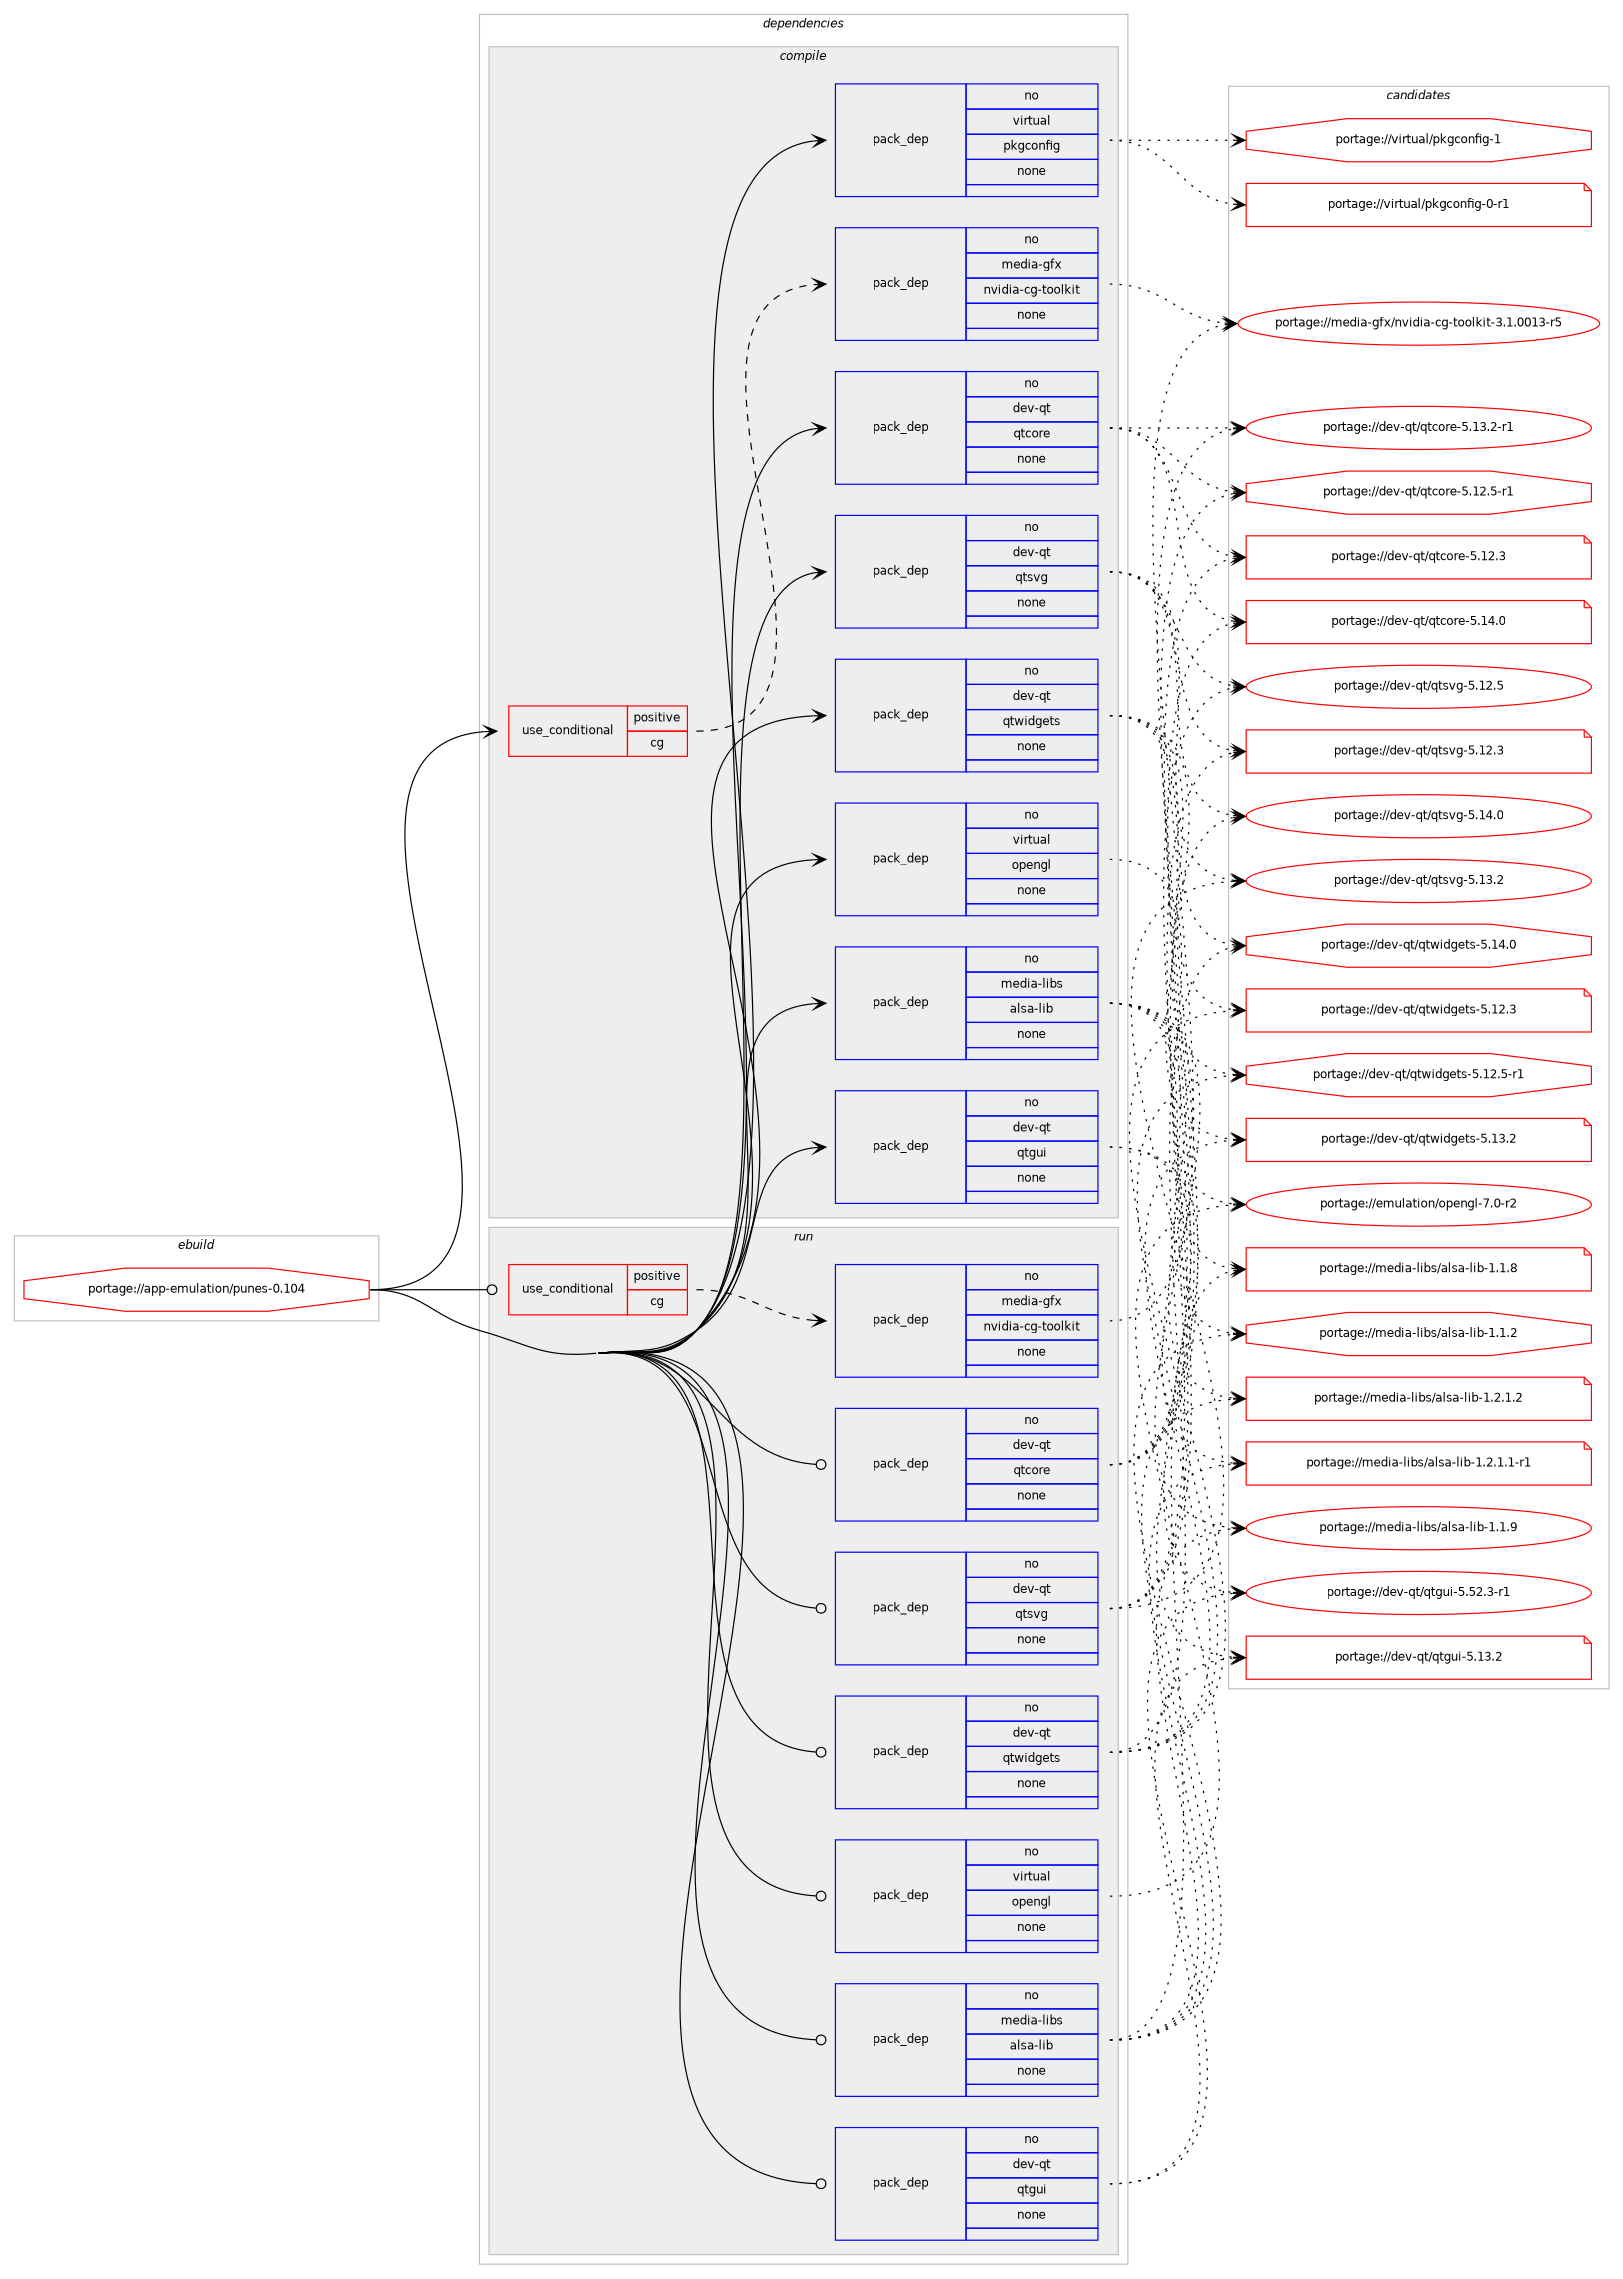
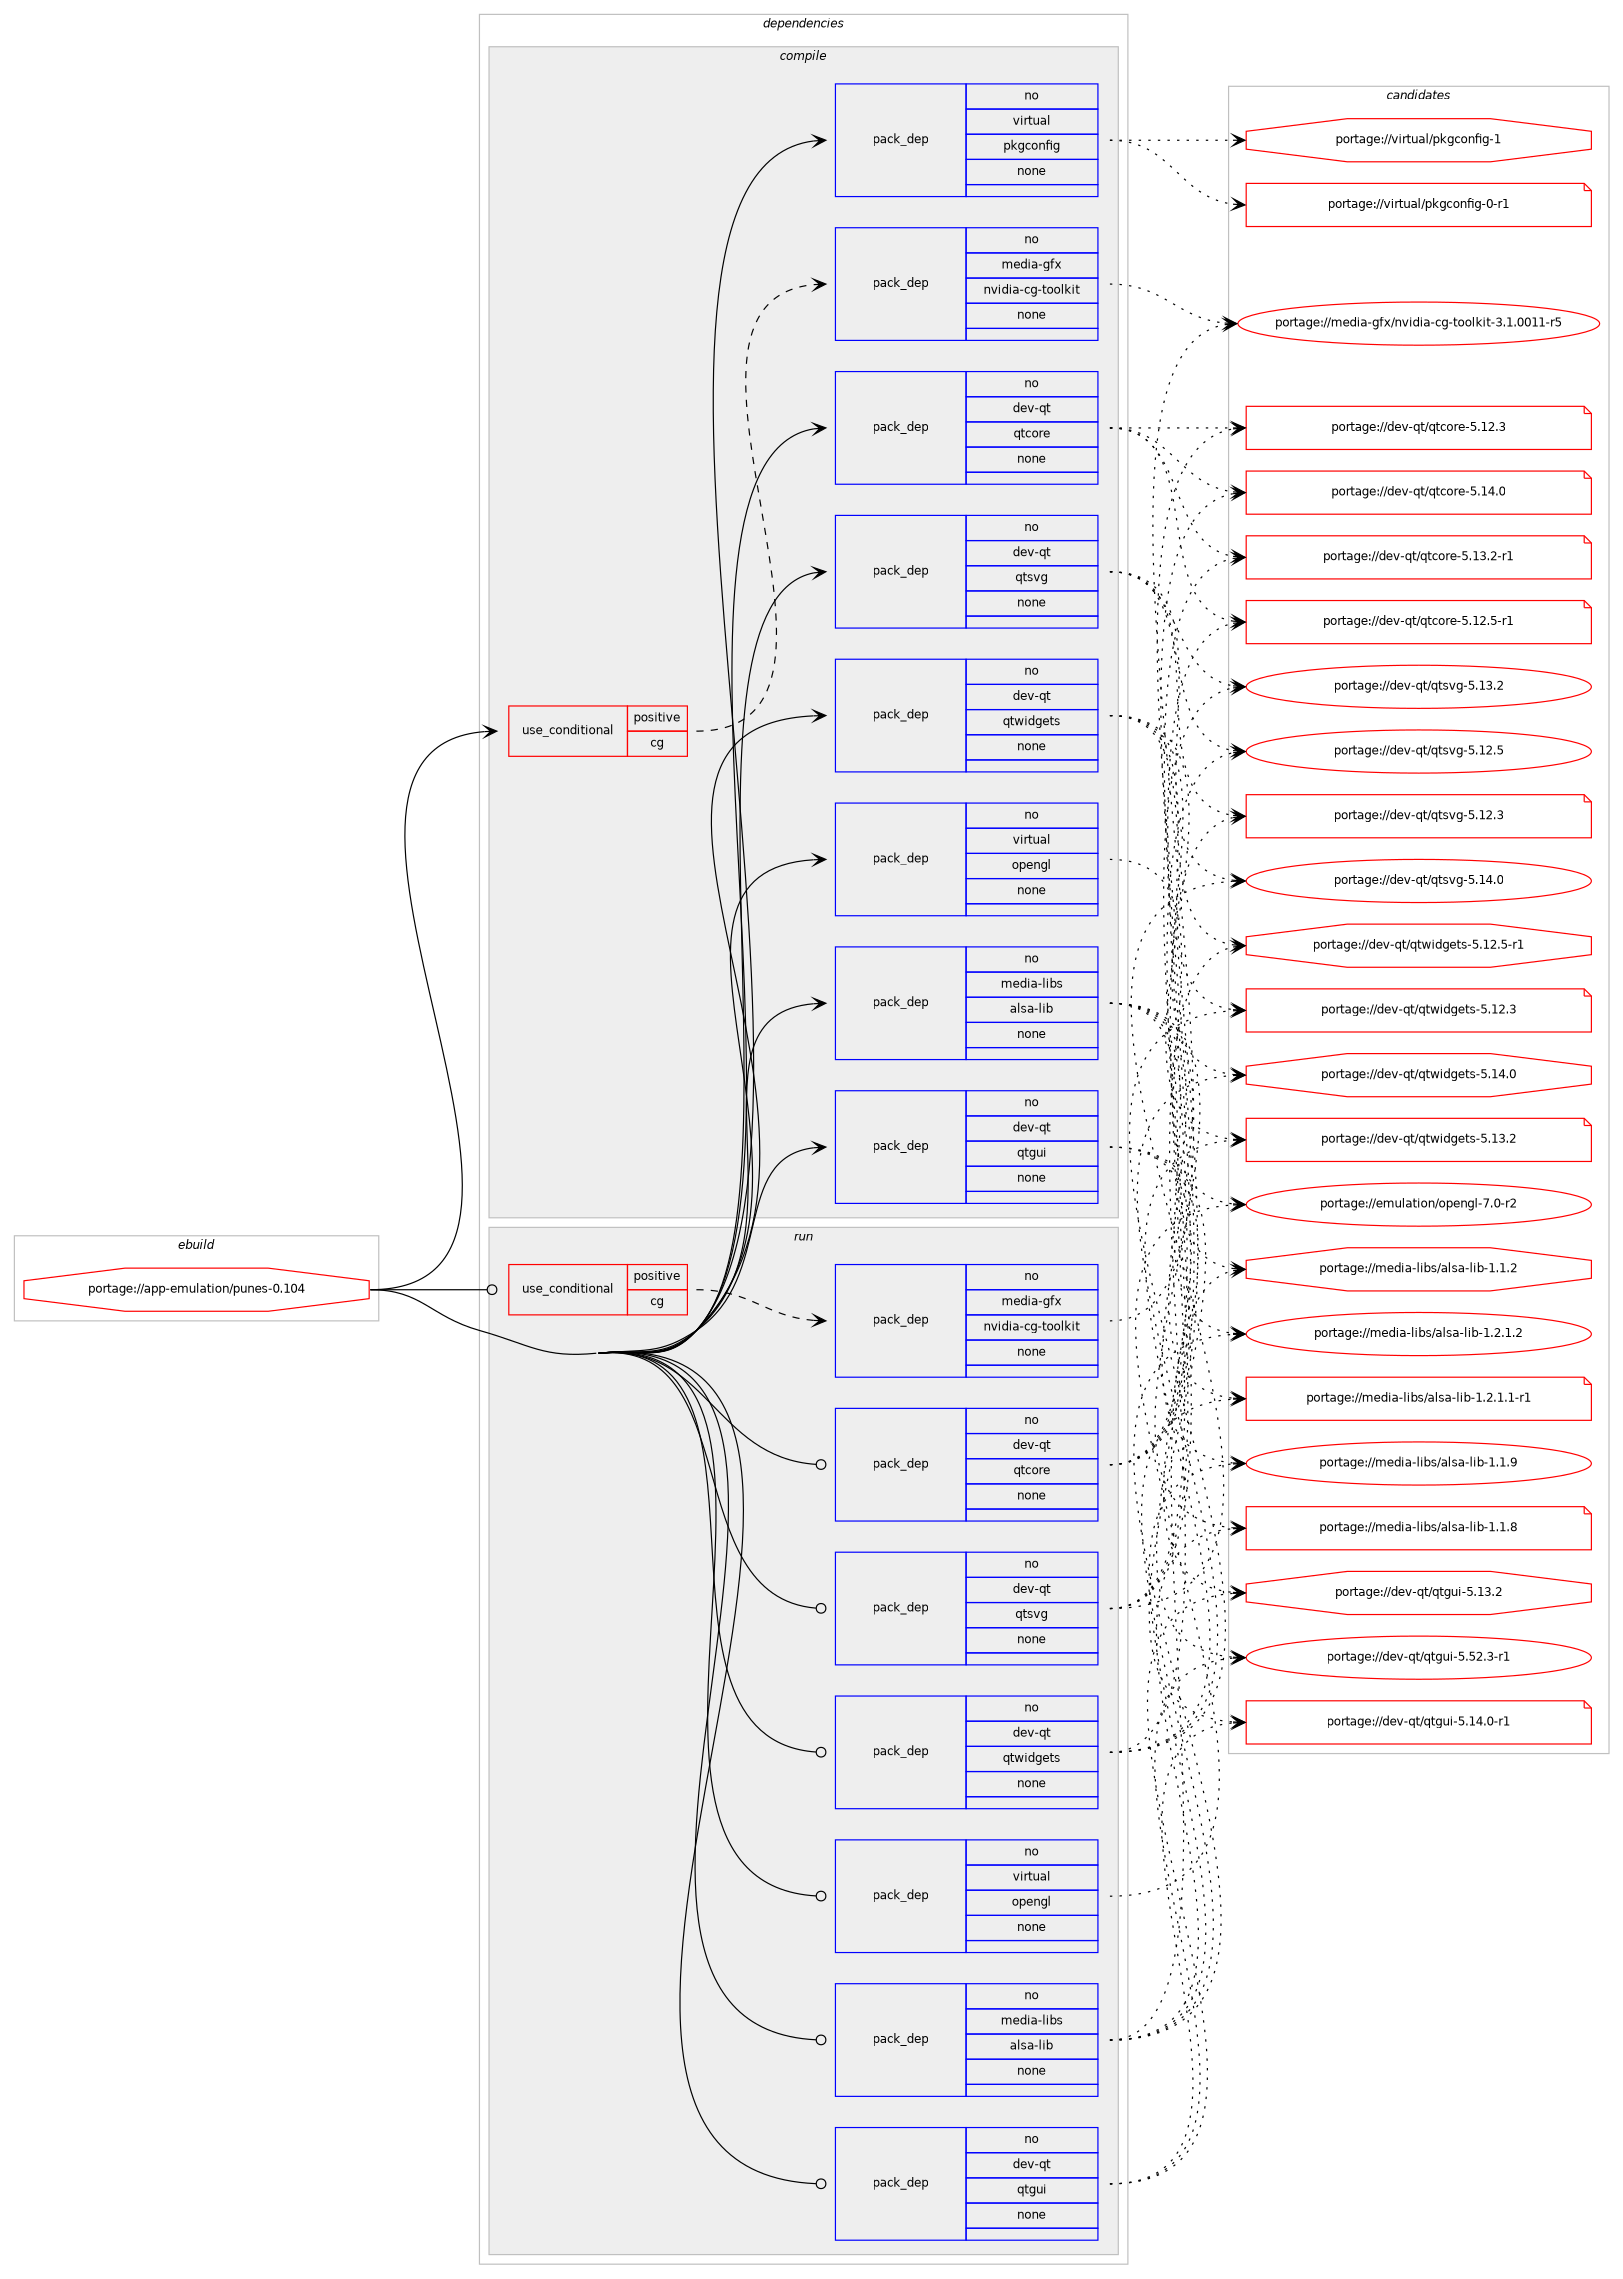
(1419, 324) -> (1419, 324)
(1419, 428) -> (1419, 557)
(1419, 493) -> (1419, 622)
(1419, 1399) -> (1419, 1334)
(1419, 1658) -> (1419, 1593)
none -> (1419, 1722)
